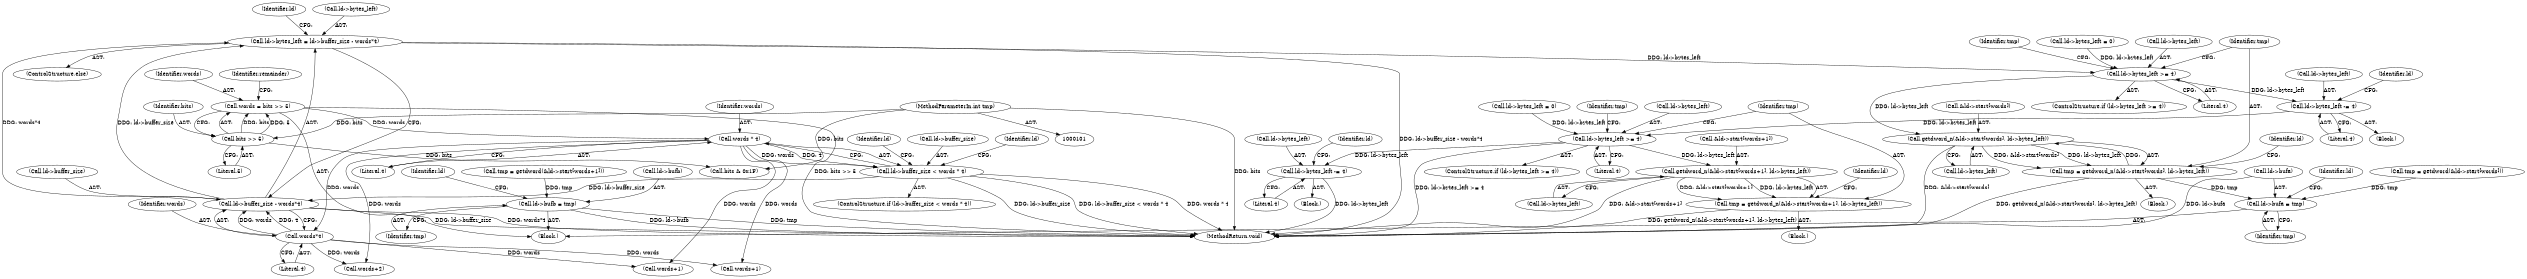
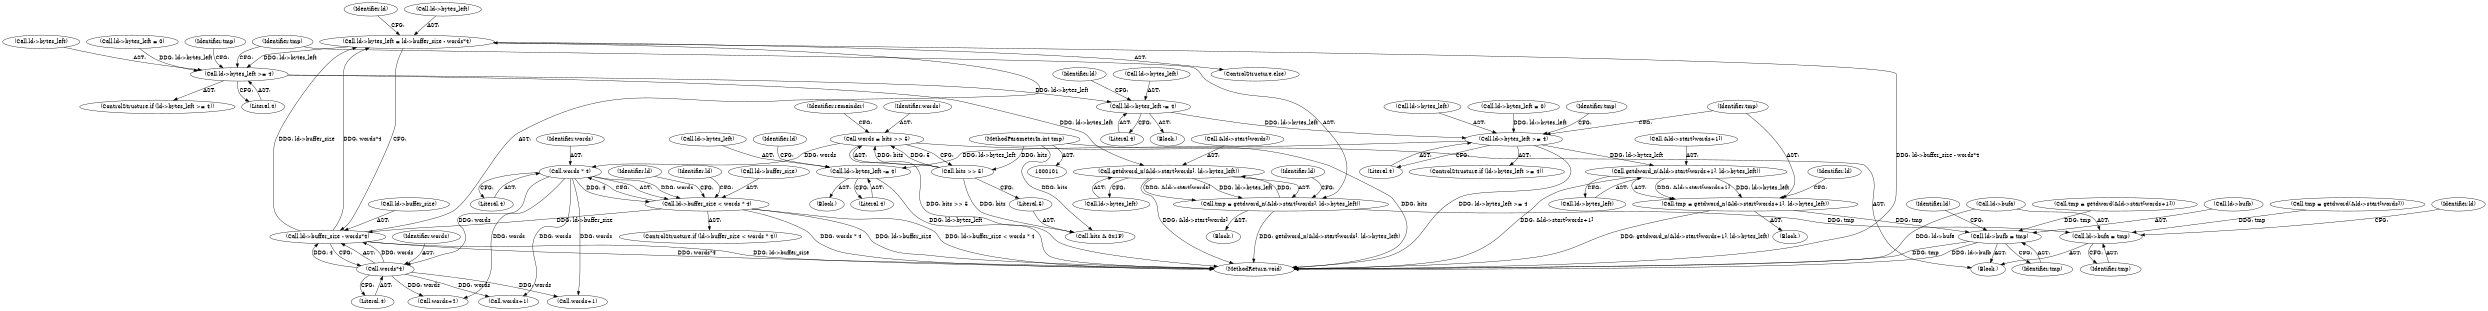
(173, 107) -> none
(240, 158) -> (1045, 225)
none -> (1884, 221)
